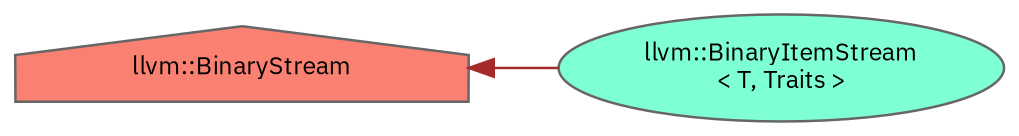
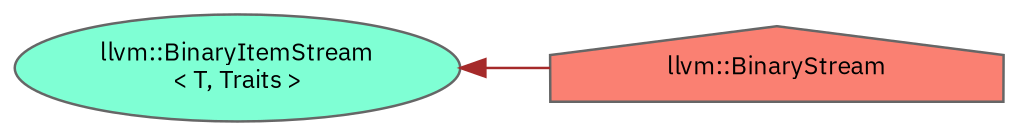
(526, 68) -> (518, 68)
